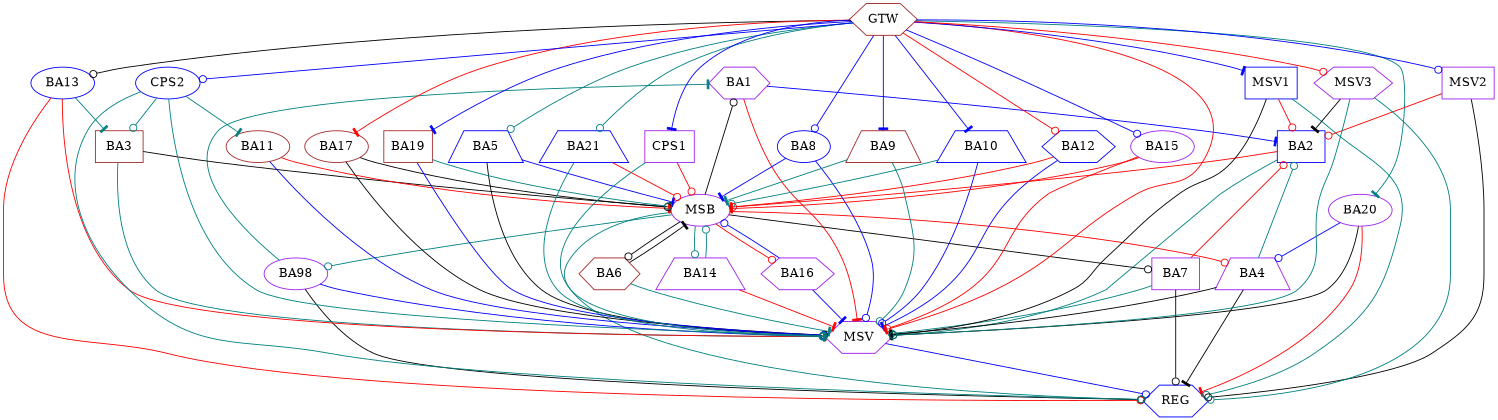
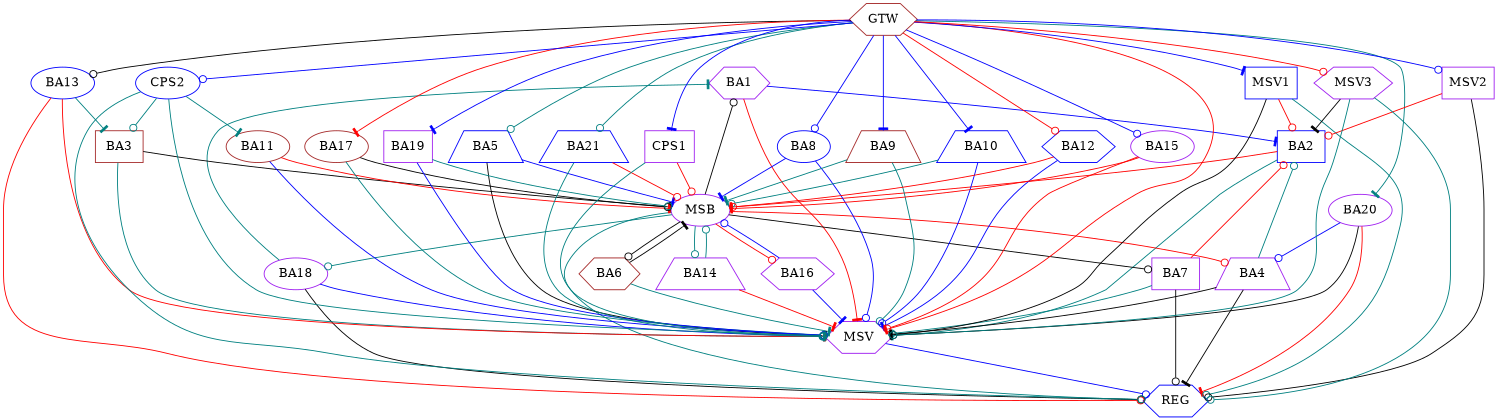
(408, 147) -> (408, 147)
(296, 274) -> (296, 274)
(543, 308) -> (543, 308)
